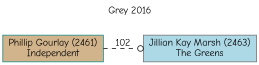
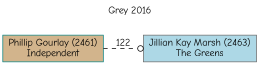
(123, 43) -> (123, 43)
